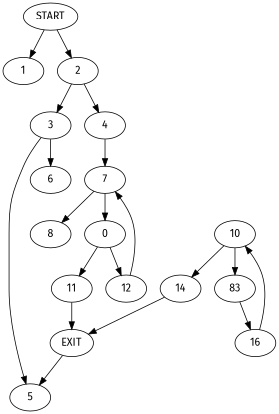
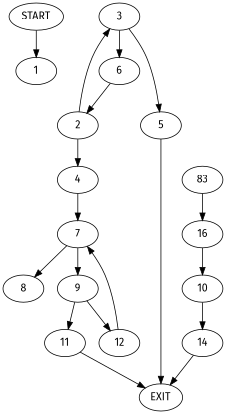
(63, 41) -> (101, 95)
(105, 234) -> (78, 289)
(235, 258) -> none
(53, 367) -> (161, 258)
